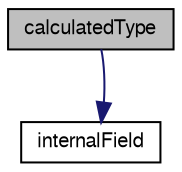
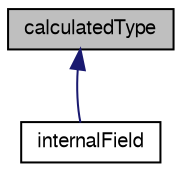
(104, 76) -> (77, 96)
